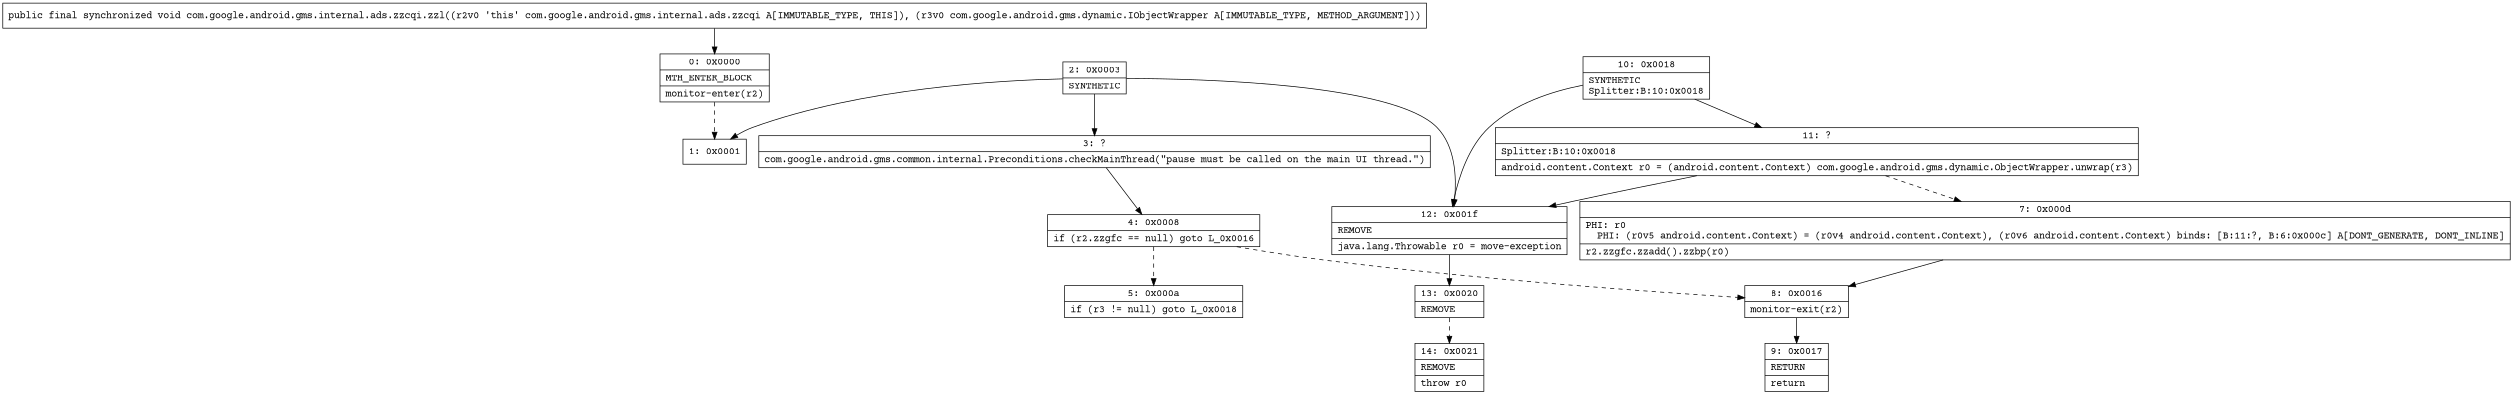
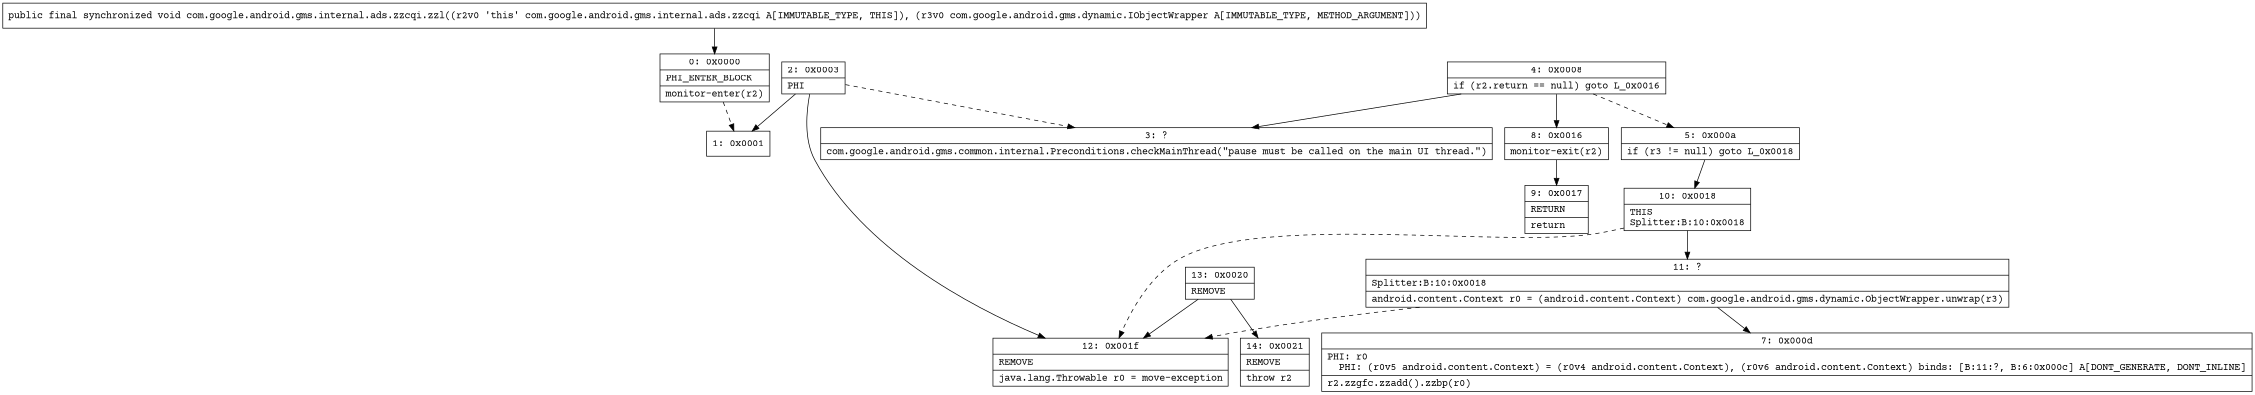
(709, 78) -> (709, 78)
(1615, 80) -> (1641, 212)
(1095, 86) -> (796, 86)
(1095, 111) -> (957, 105)
(1498, 120) -> (1353, 234)
none -> (1701, 171)
(1920, 187) -> (1731, 318)
(1122, 188) -> (1360, 110)
(1626, 190) -> (1316, 320)
(1154, 238) -> (1557, 86)
(1449, 267) -> (1174, 317)
(1899, 272) -> none
(1487, 278) -> (1557, 107)
(1449, 327) -> (1242, 316)
(1444, 383) -> (1269, 378)
